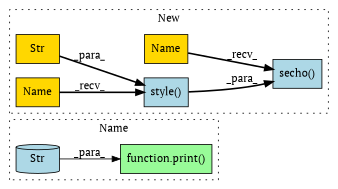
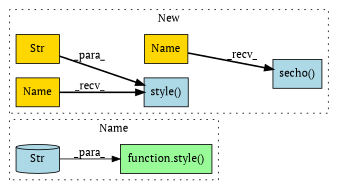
(227, 89) -> none
(166, 159) -> (166, 159)
